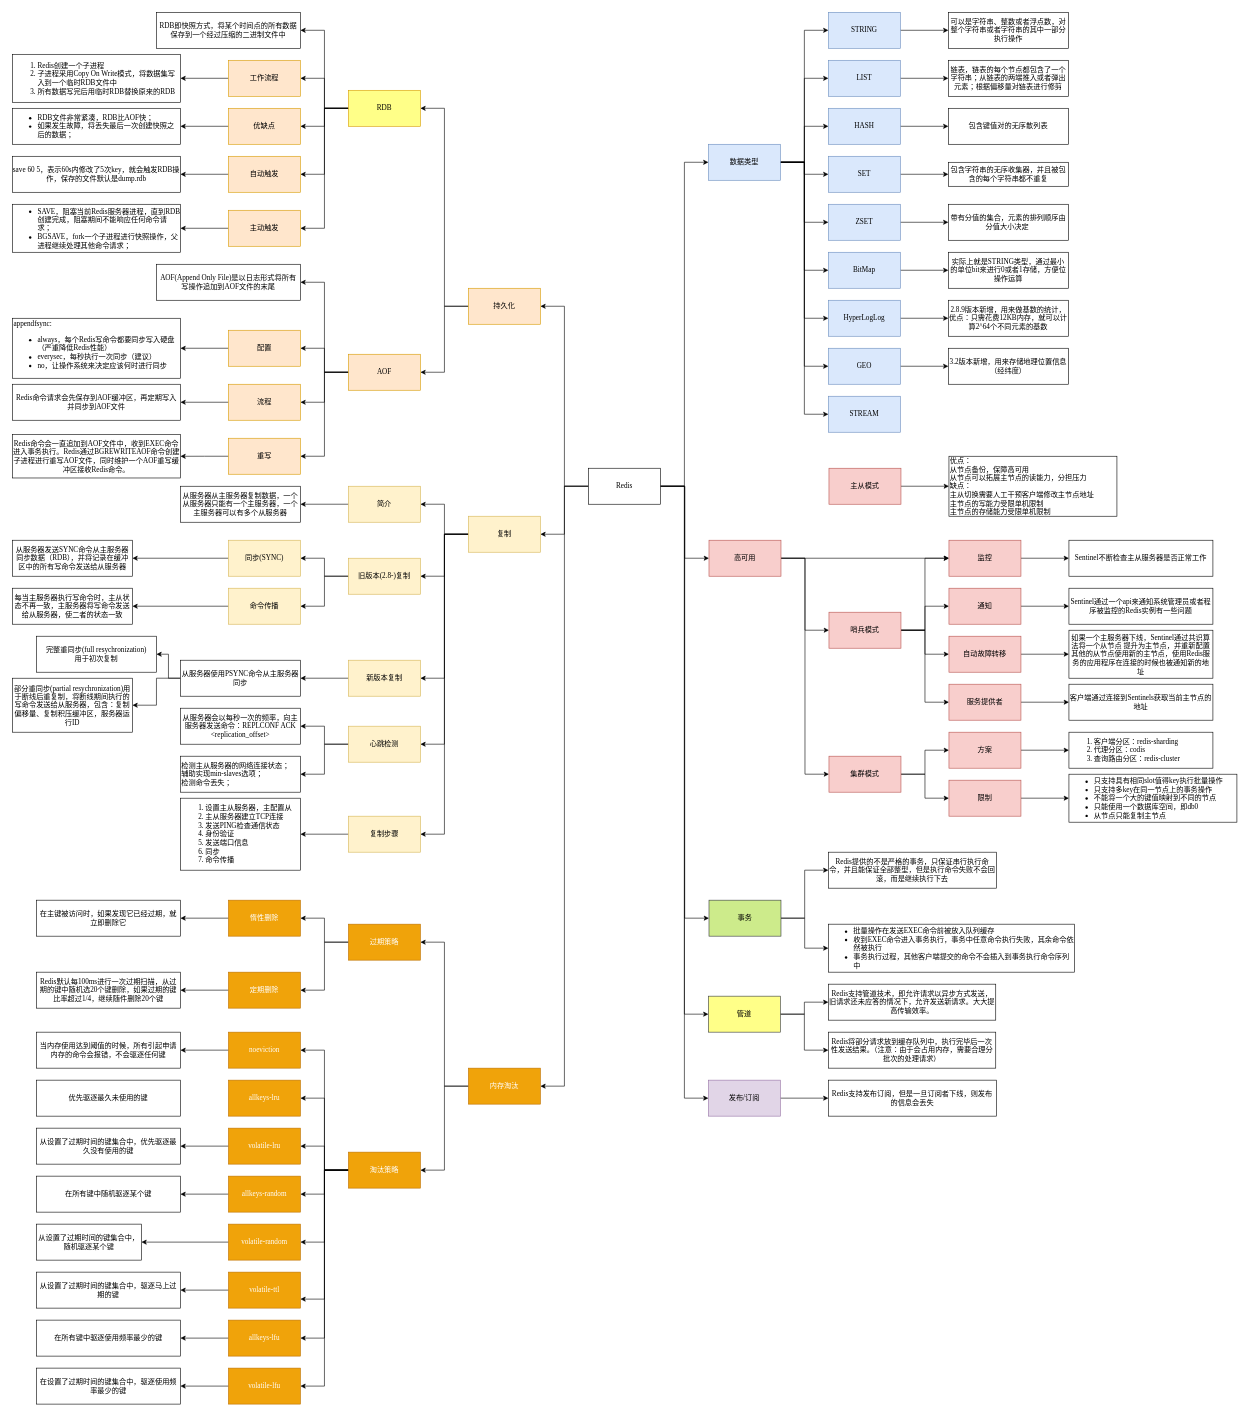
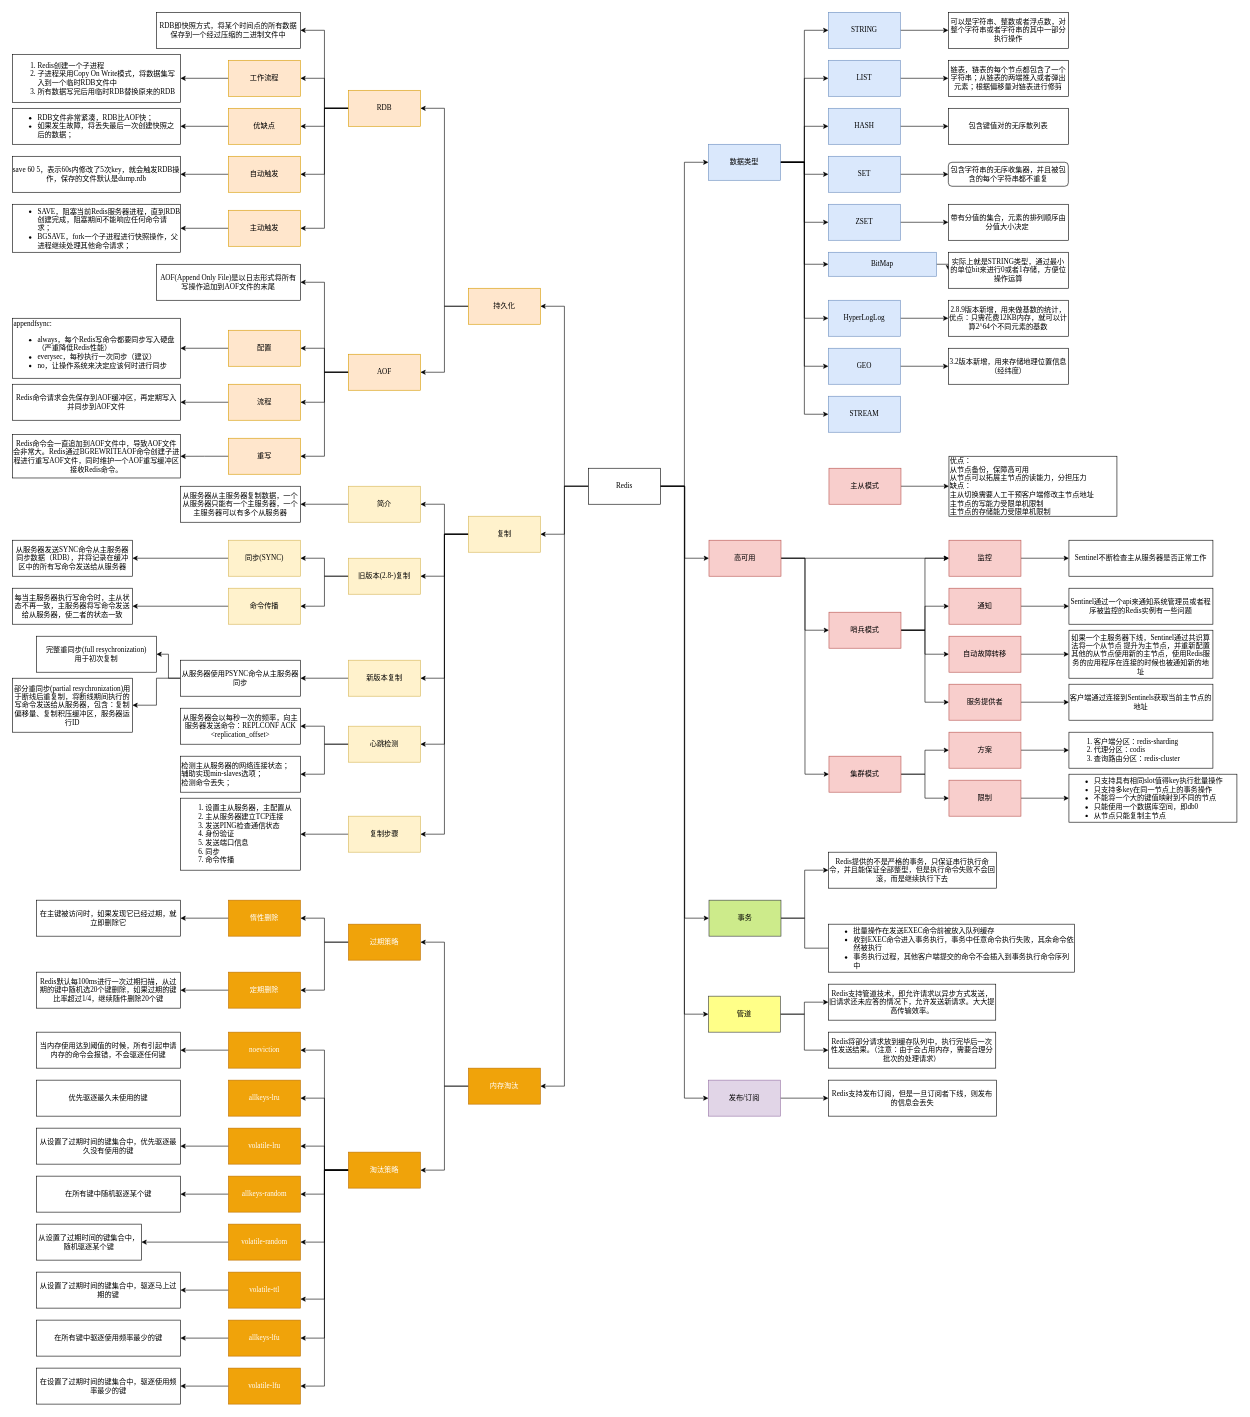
(384, 108) -> (384, 108)
(1008, 174) -> (1008, 174)
(864, 270) -> (882, 264)
(96, 456) -> (96, 456)
(822, 948) -> (824, 948)
